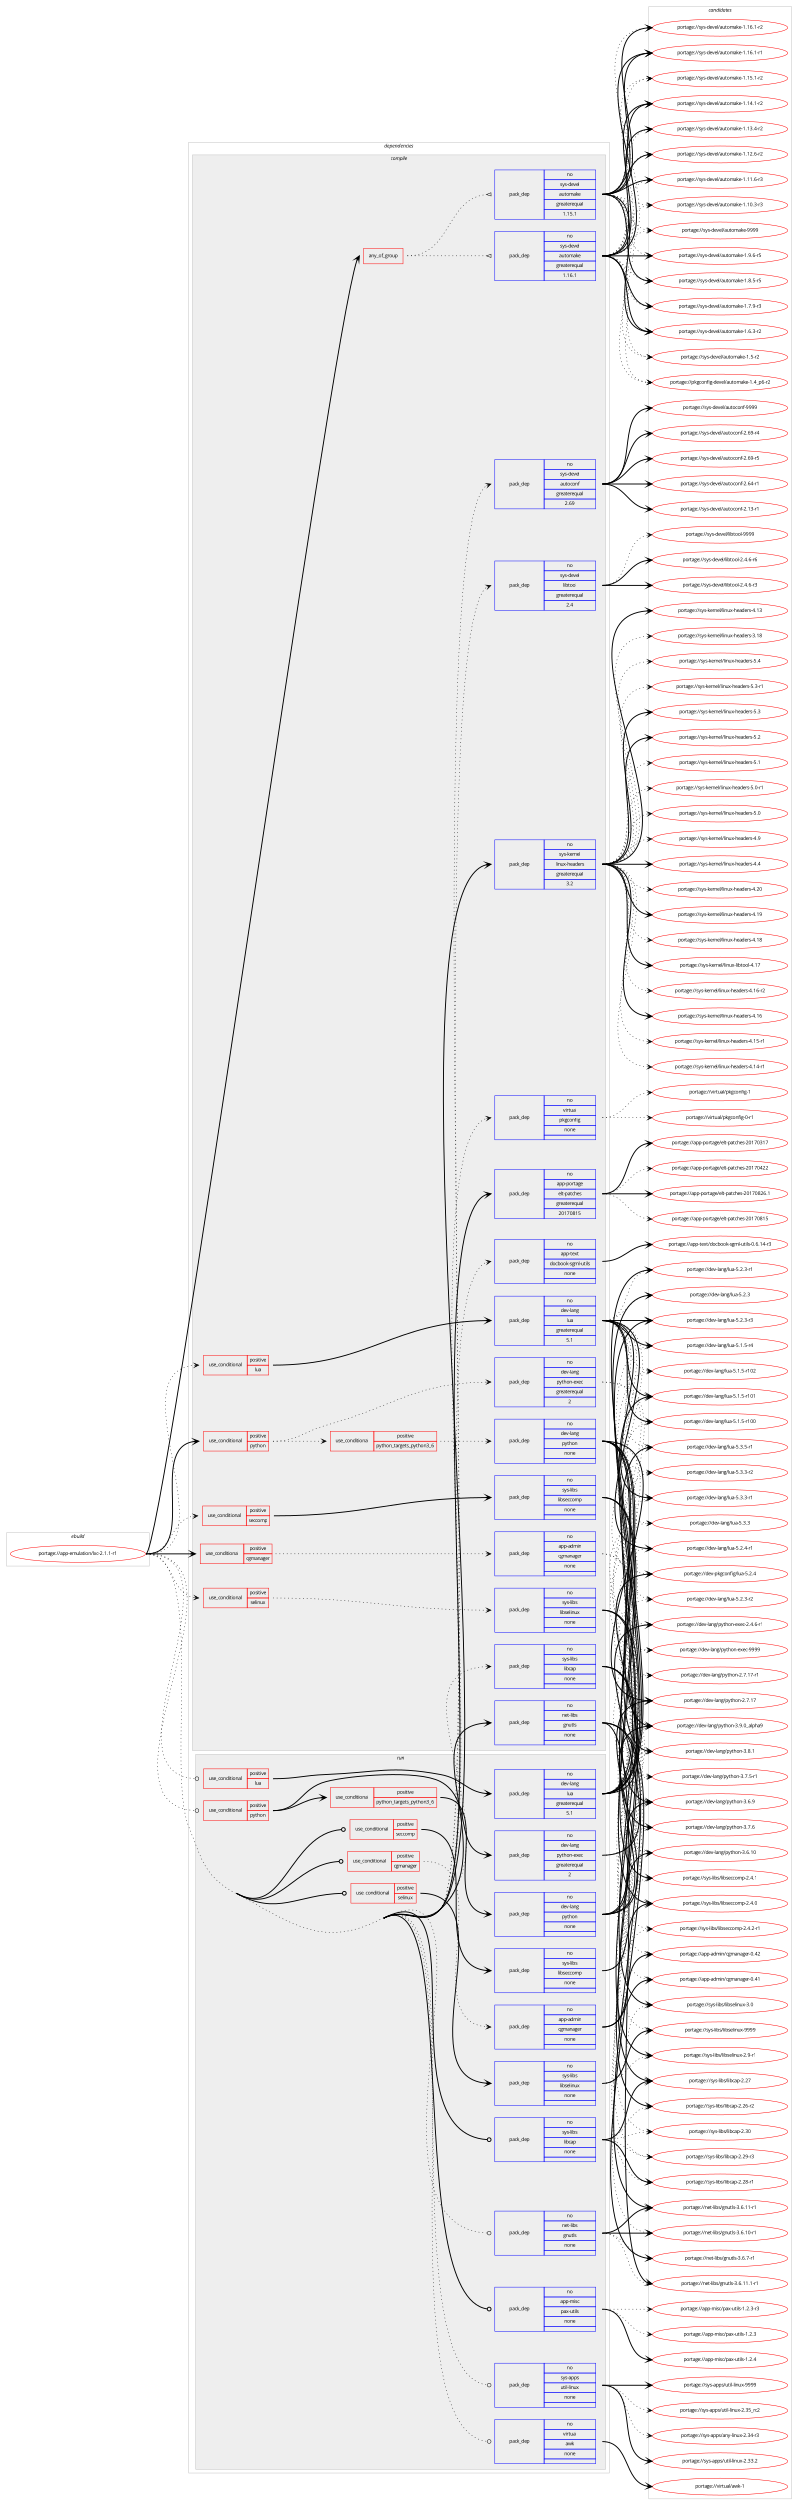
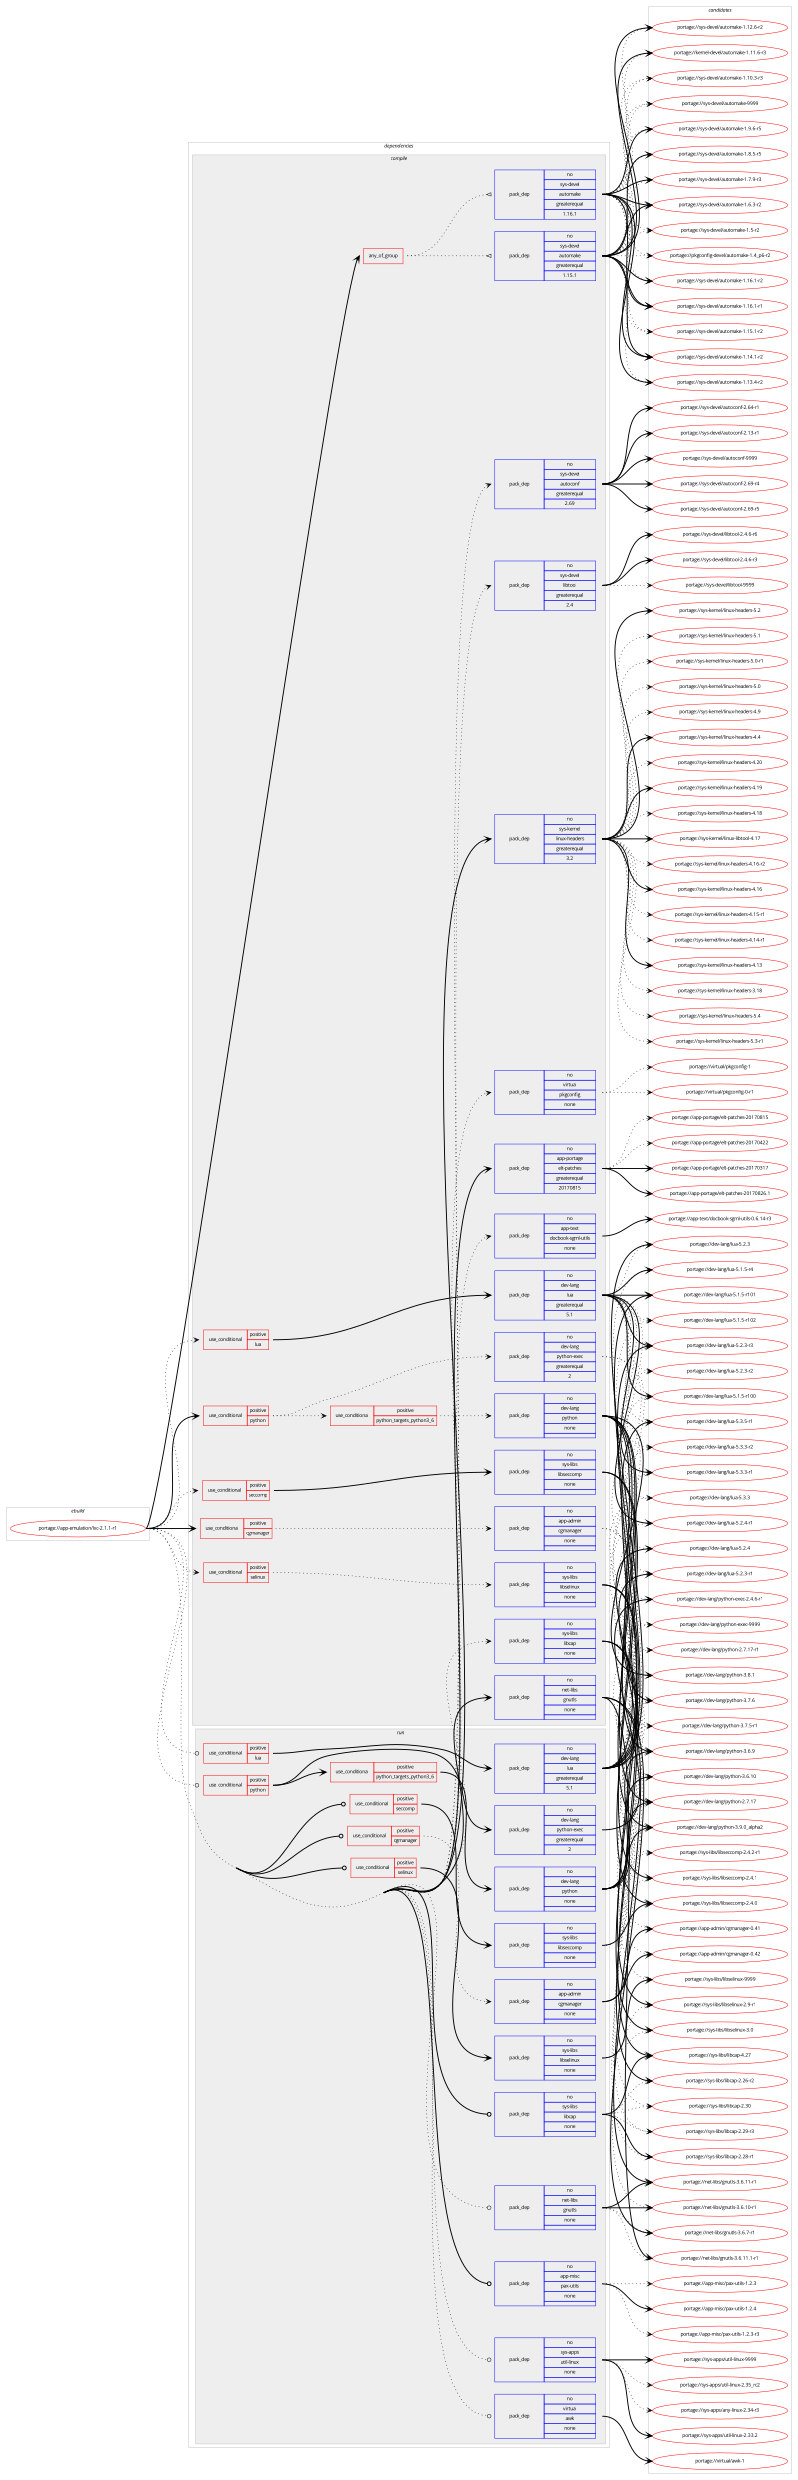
(720, 180) -> (720, 53)
(720, 712) -> none
(720, 1574) -> (720, 1549)
(720, 1726) -> (720, 1828)
(720, 2081) -> (720, 2056)
